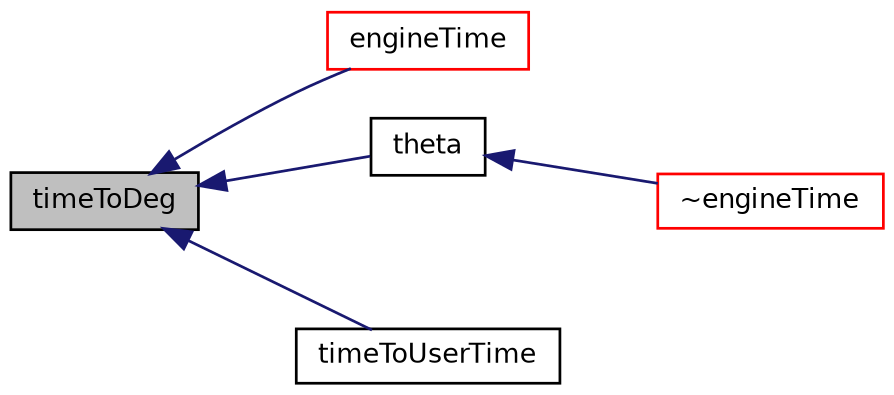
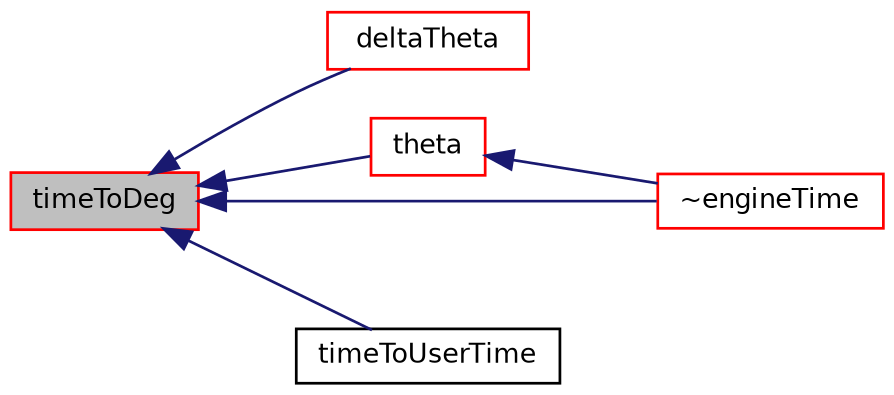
(428, 41) -> (428, 41)
(428, 147) -> (428, 147)
(105, 201) -> (105, 201)
none -> (441, 201)
